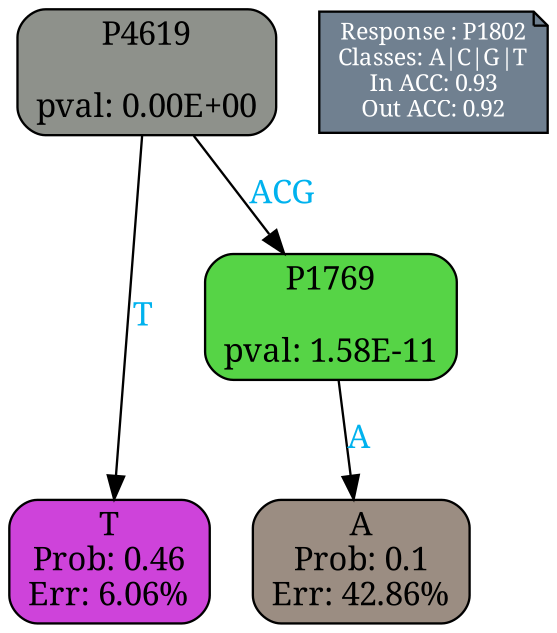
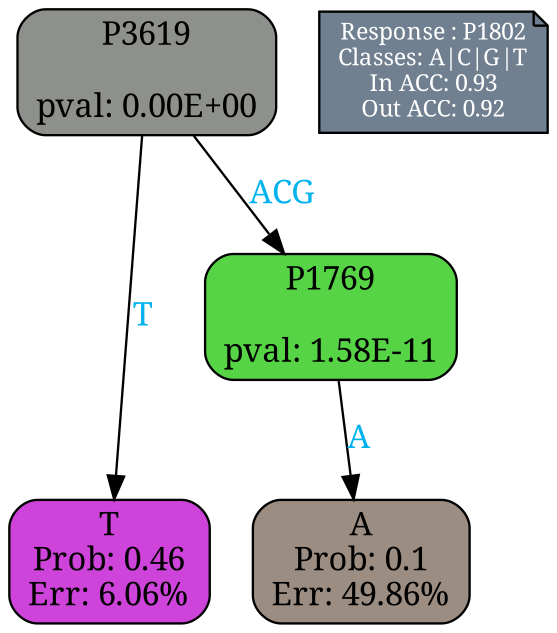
(147, 72) -> (147, 72)
(361, 562) -> (361, 562)
